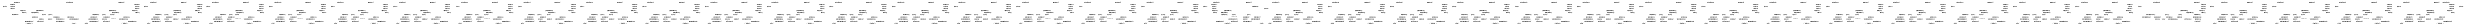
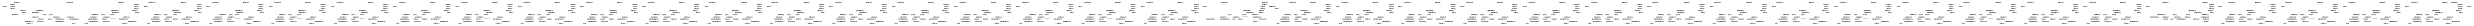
(1247, 21) -> none
